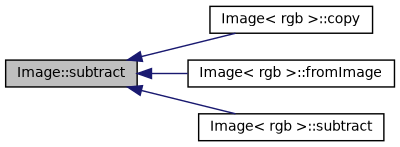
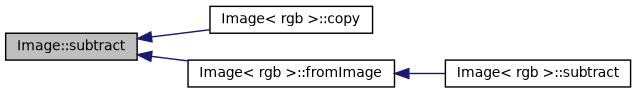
(189, 102) -> (427, 74)
